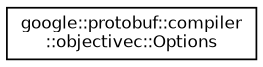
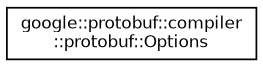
(132, 34) -> (132, 34)
